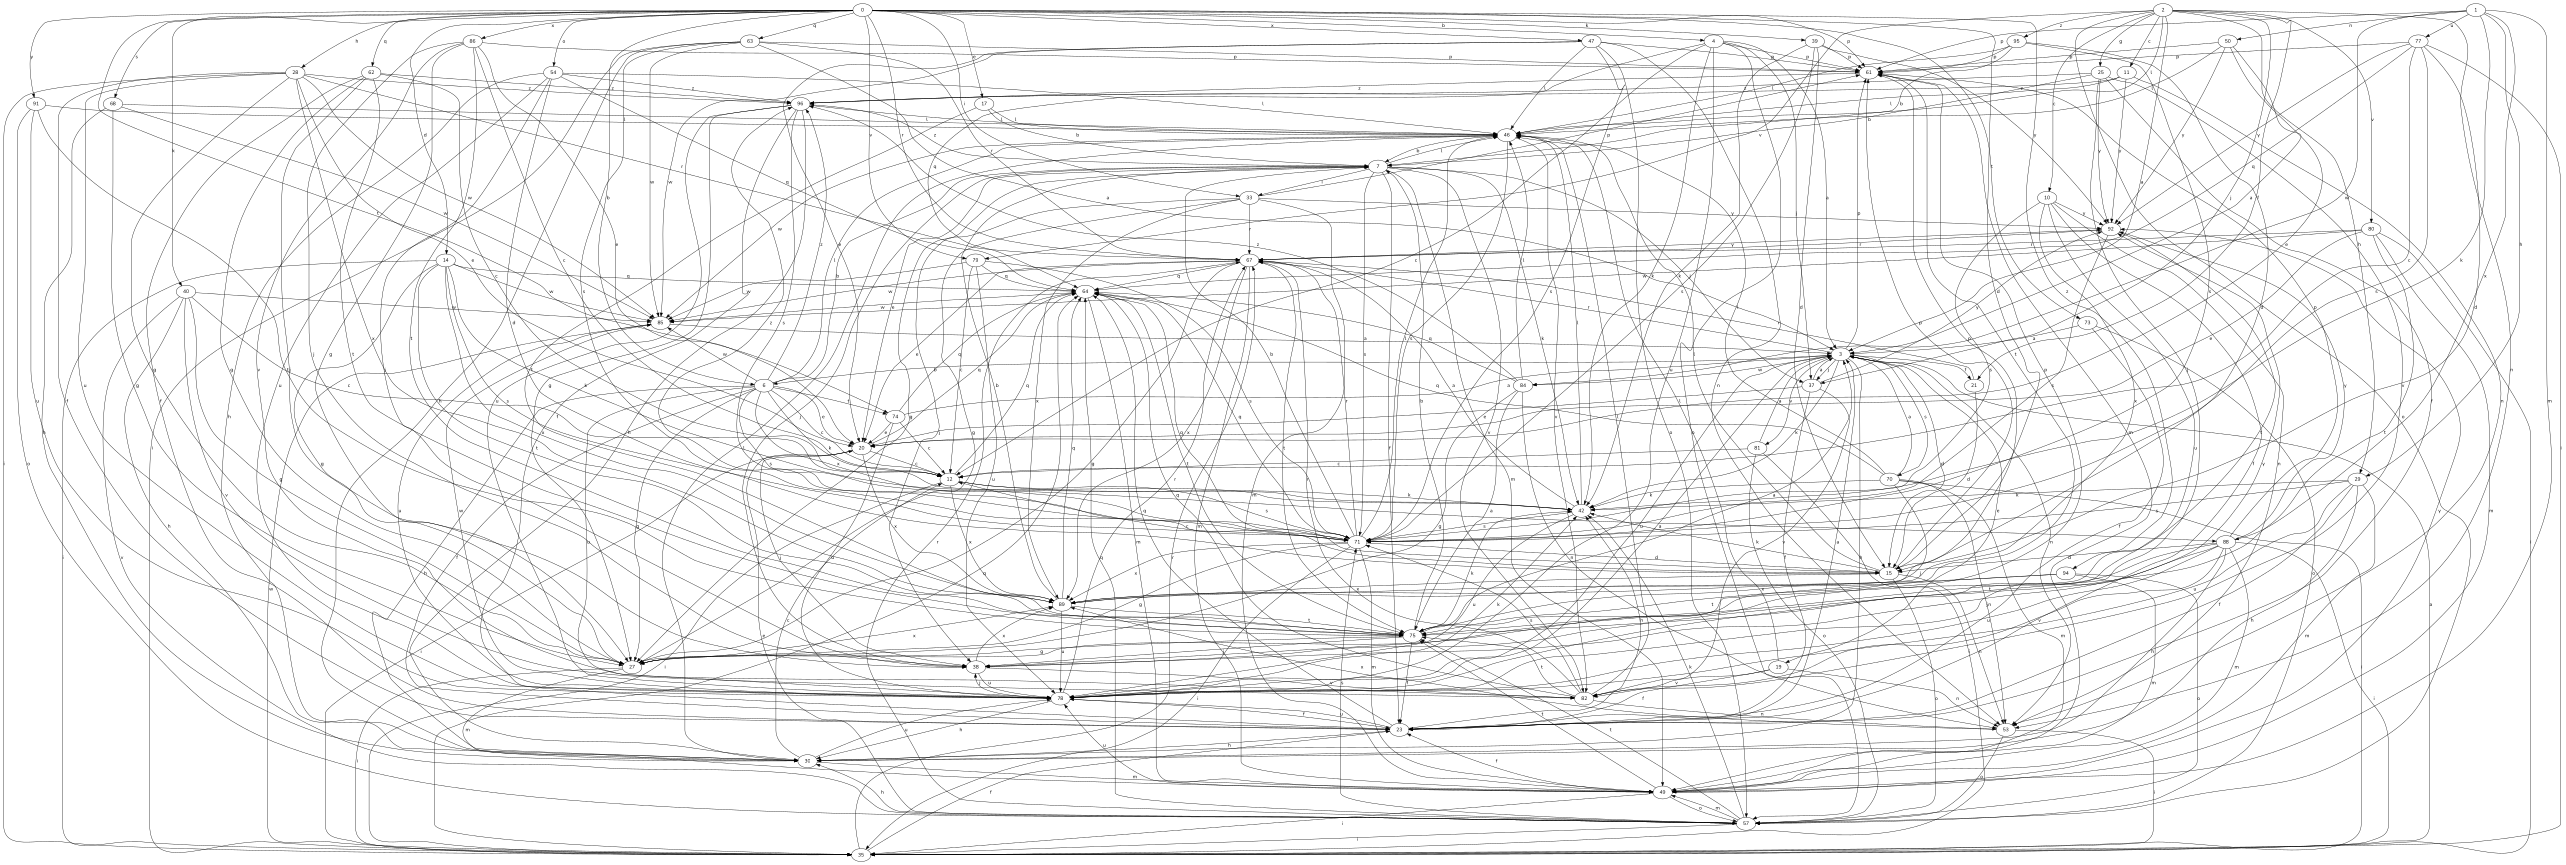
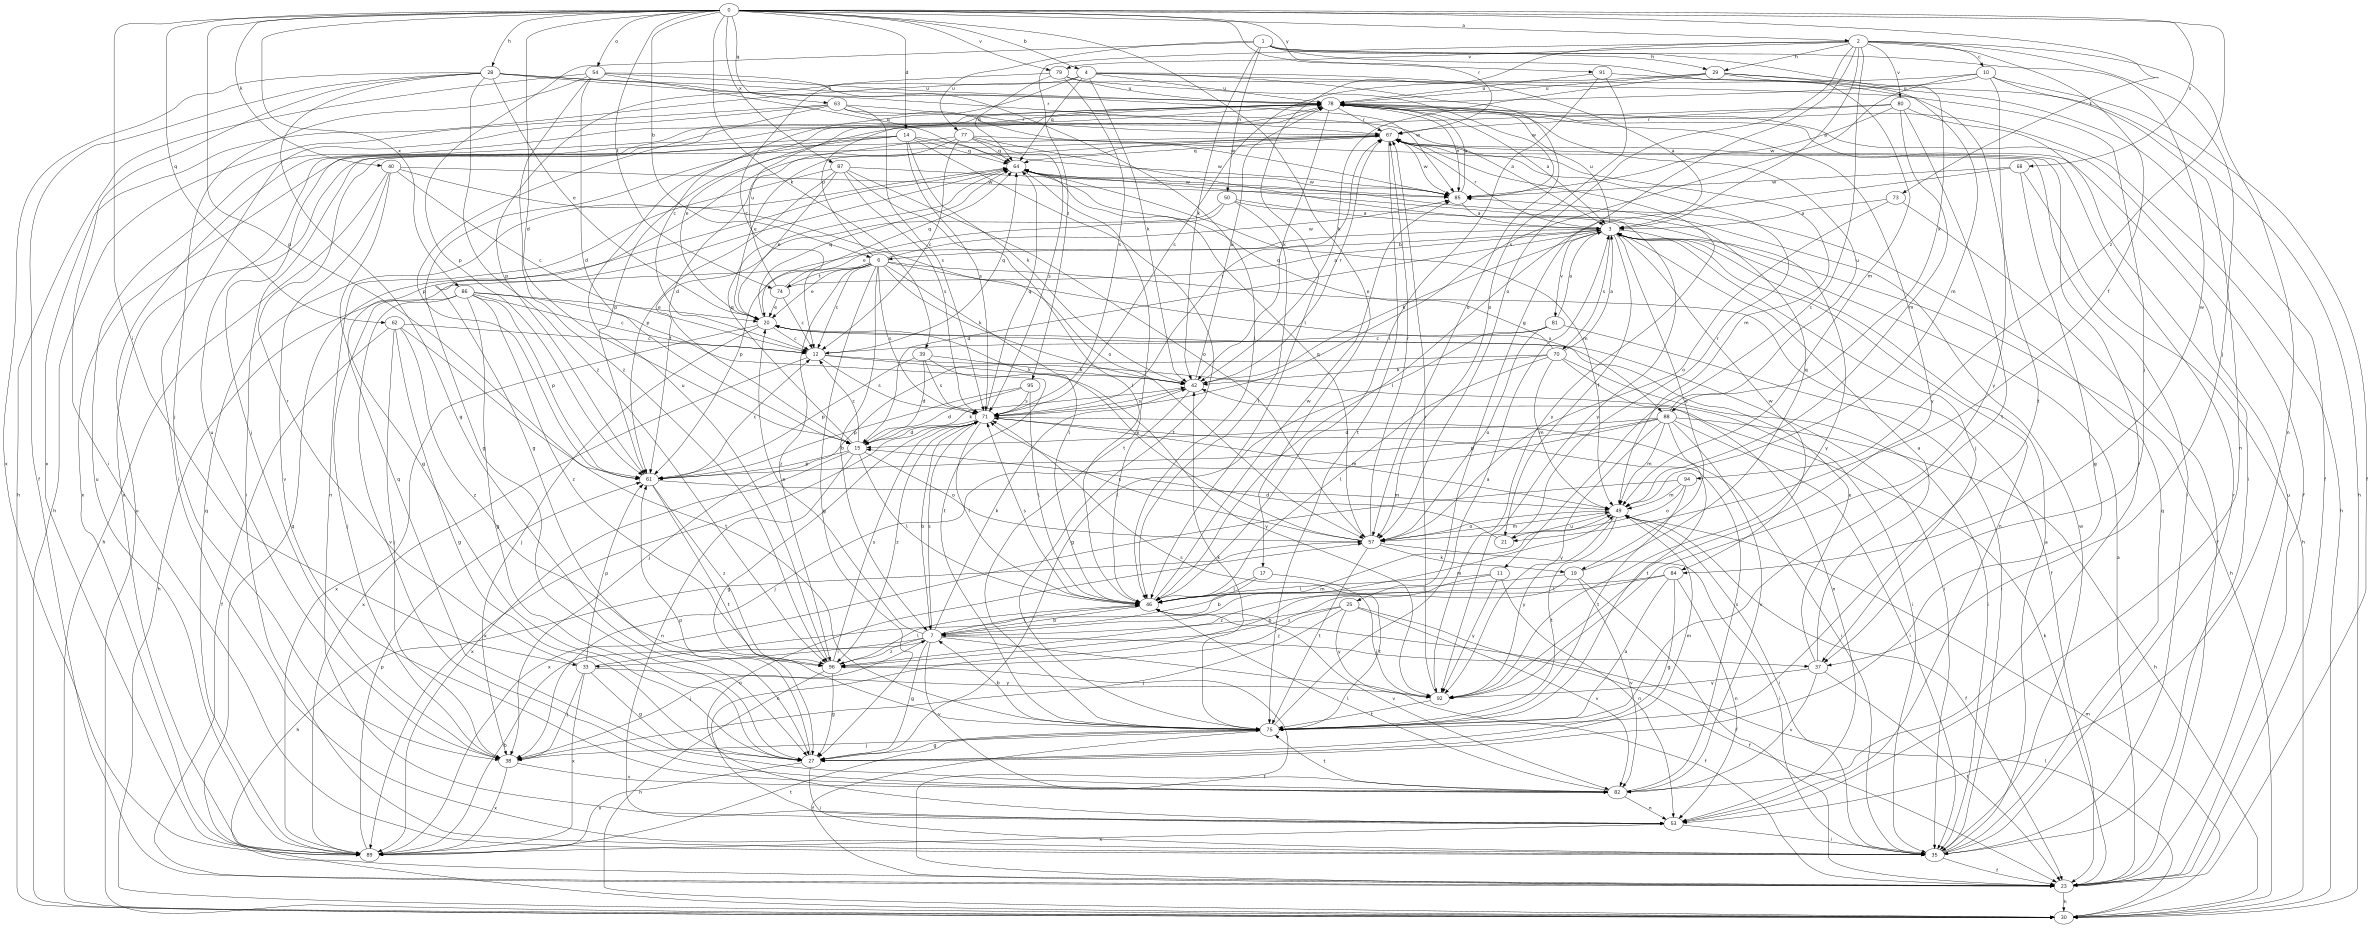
none -> (1292, 23)
(1591, 41) -> (840, 167)
(2071, 57) -> (670, 339)
(1697, 127) -> none
(1313, 314) -> (1612, 217)
(1454, 386) -> (1341, 260)
none -> (1138, 481)
(461, 511) -> (1458, 151)
none -> (606, 522)
(122, 558) -> (1110, 354)
(800, 595) -> (736, 429)
(1642, 620) -> (2045, 636)
(1686, 667) -> (1460, 563)
(1346, 788) -> (1563, 526)
